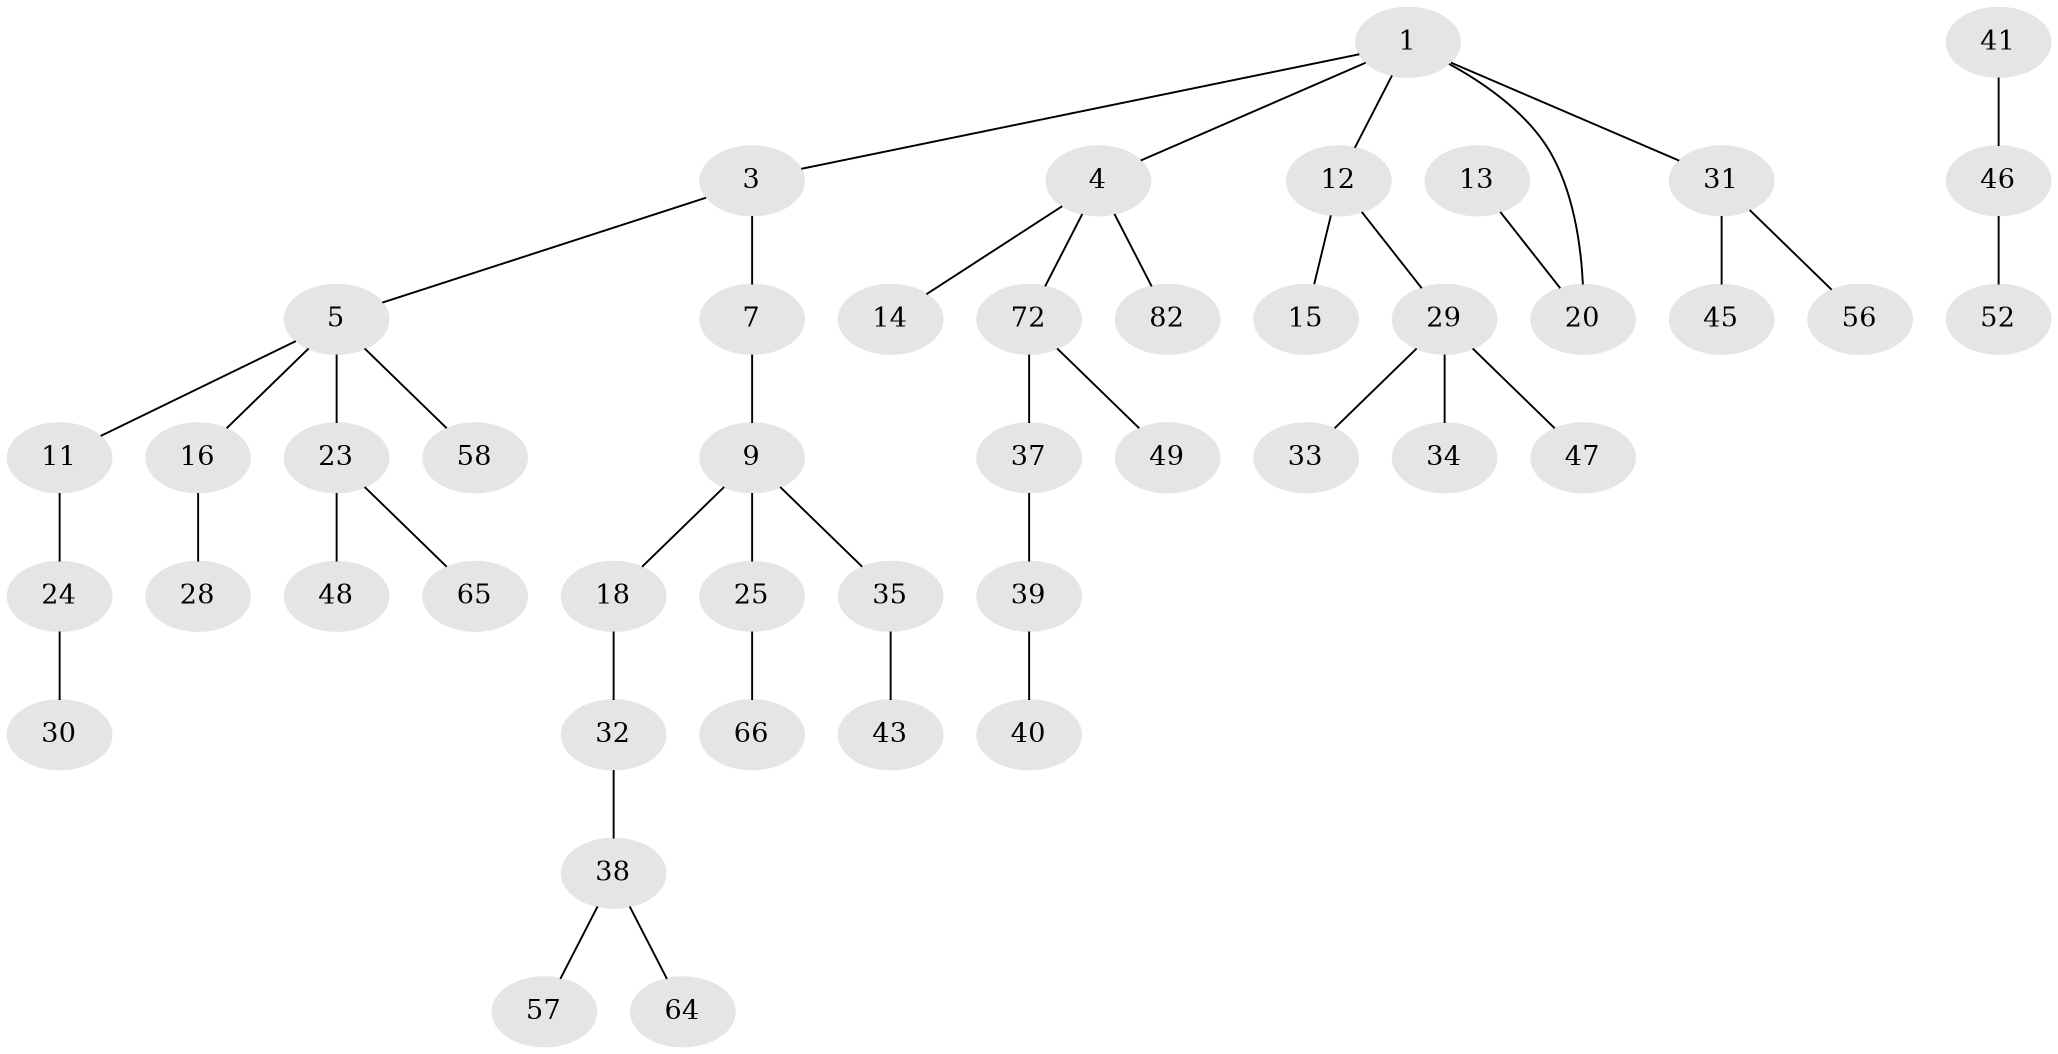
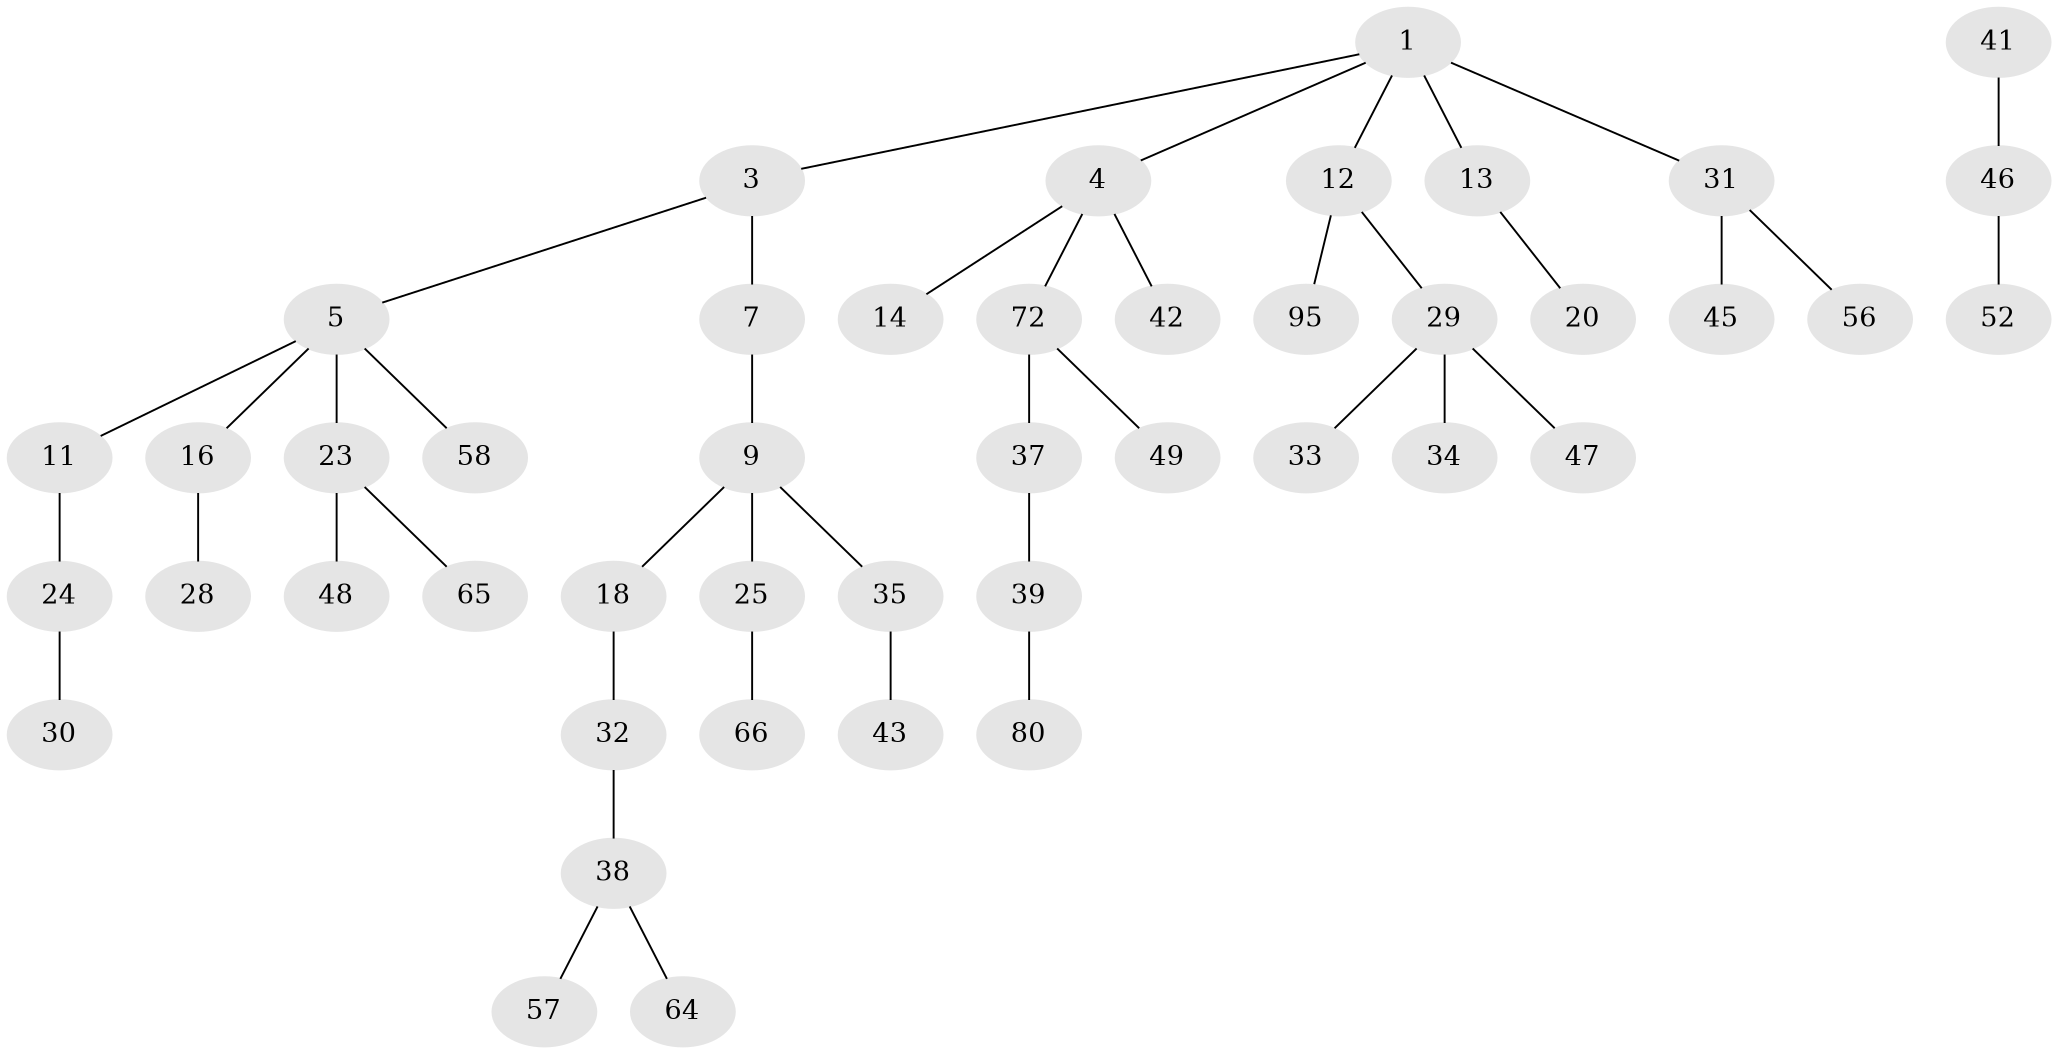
(1550, 153) -> (1443, 112)
(1168, 319) -> (1168, 319)
(1306, 319) -> (1306, 319)
(1029, 735) -> (1029, 735)
